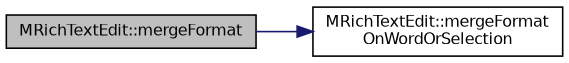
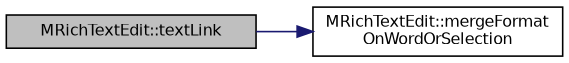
(131, 32) -> (131, 32)
